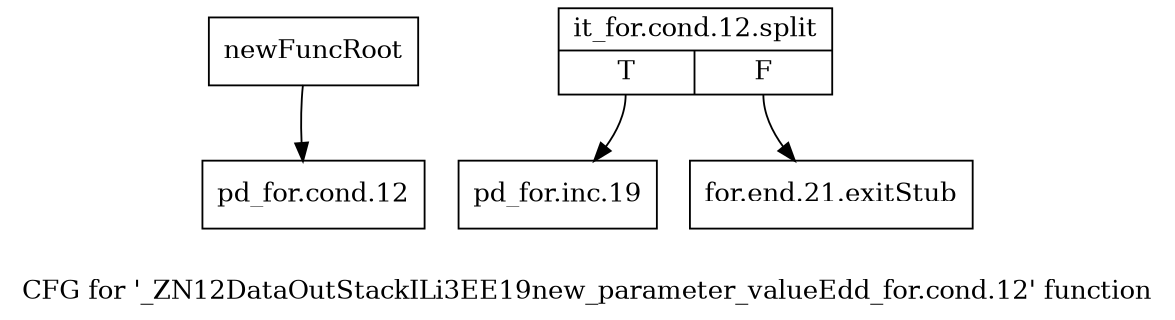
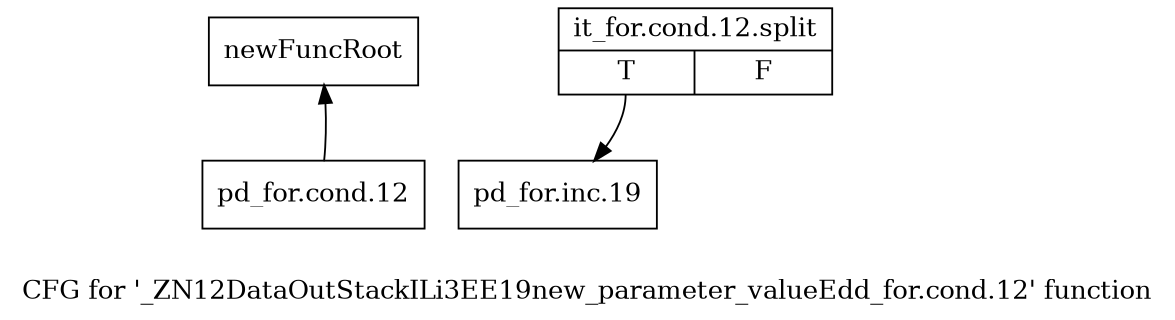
(301, 114) -> (326, 132)
(831, 195) -> none
